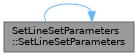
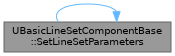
(69, 37) -> (88, 37)
